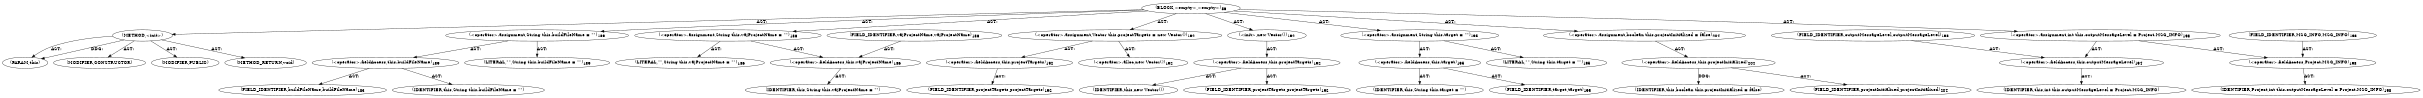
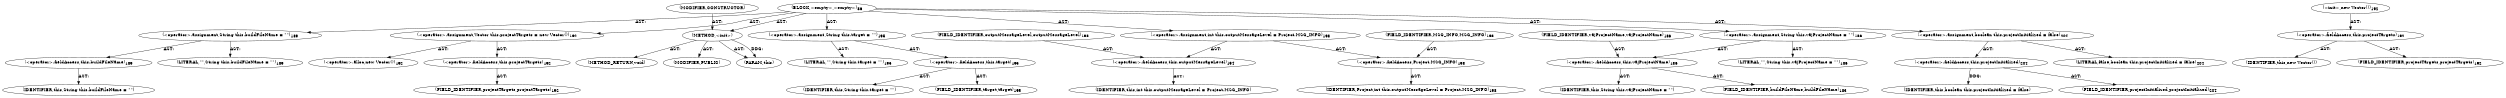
(1228, 21) -> none
(123, 48) -> (712, 20)
none -> (2140, 63)
(346, 76) -> (1701, 76)
